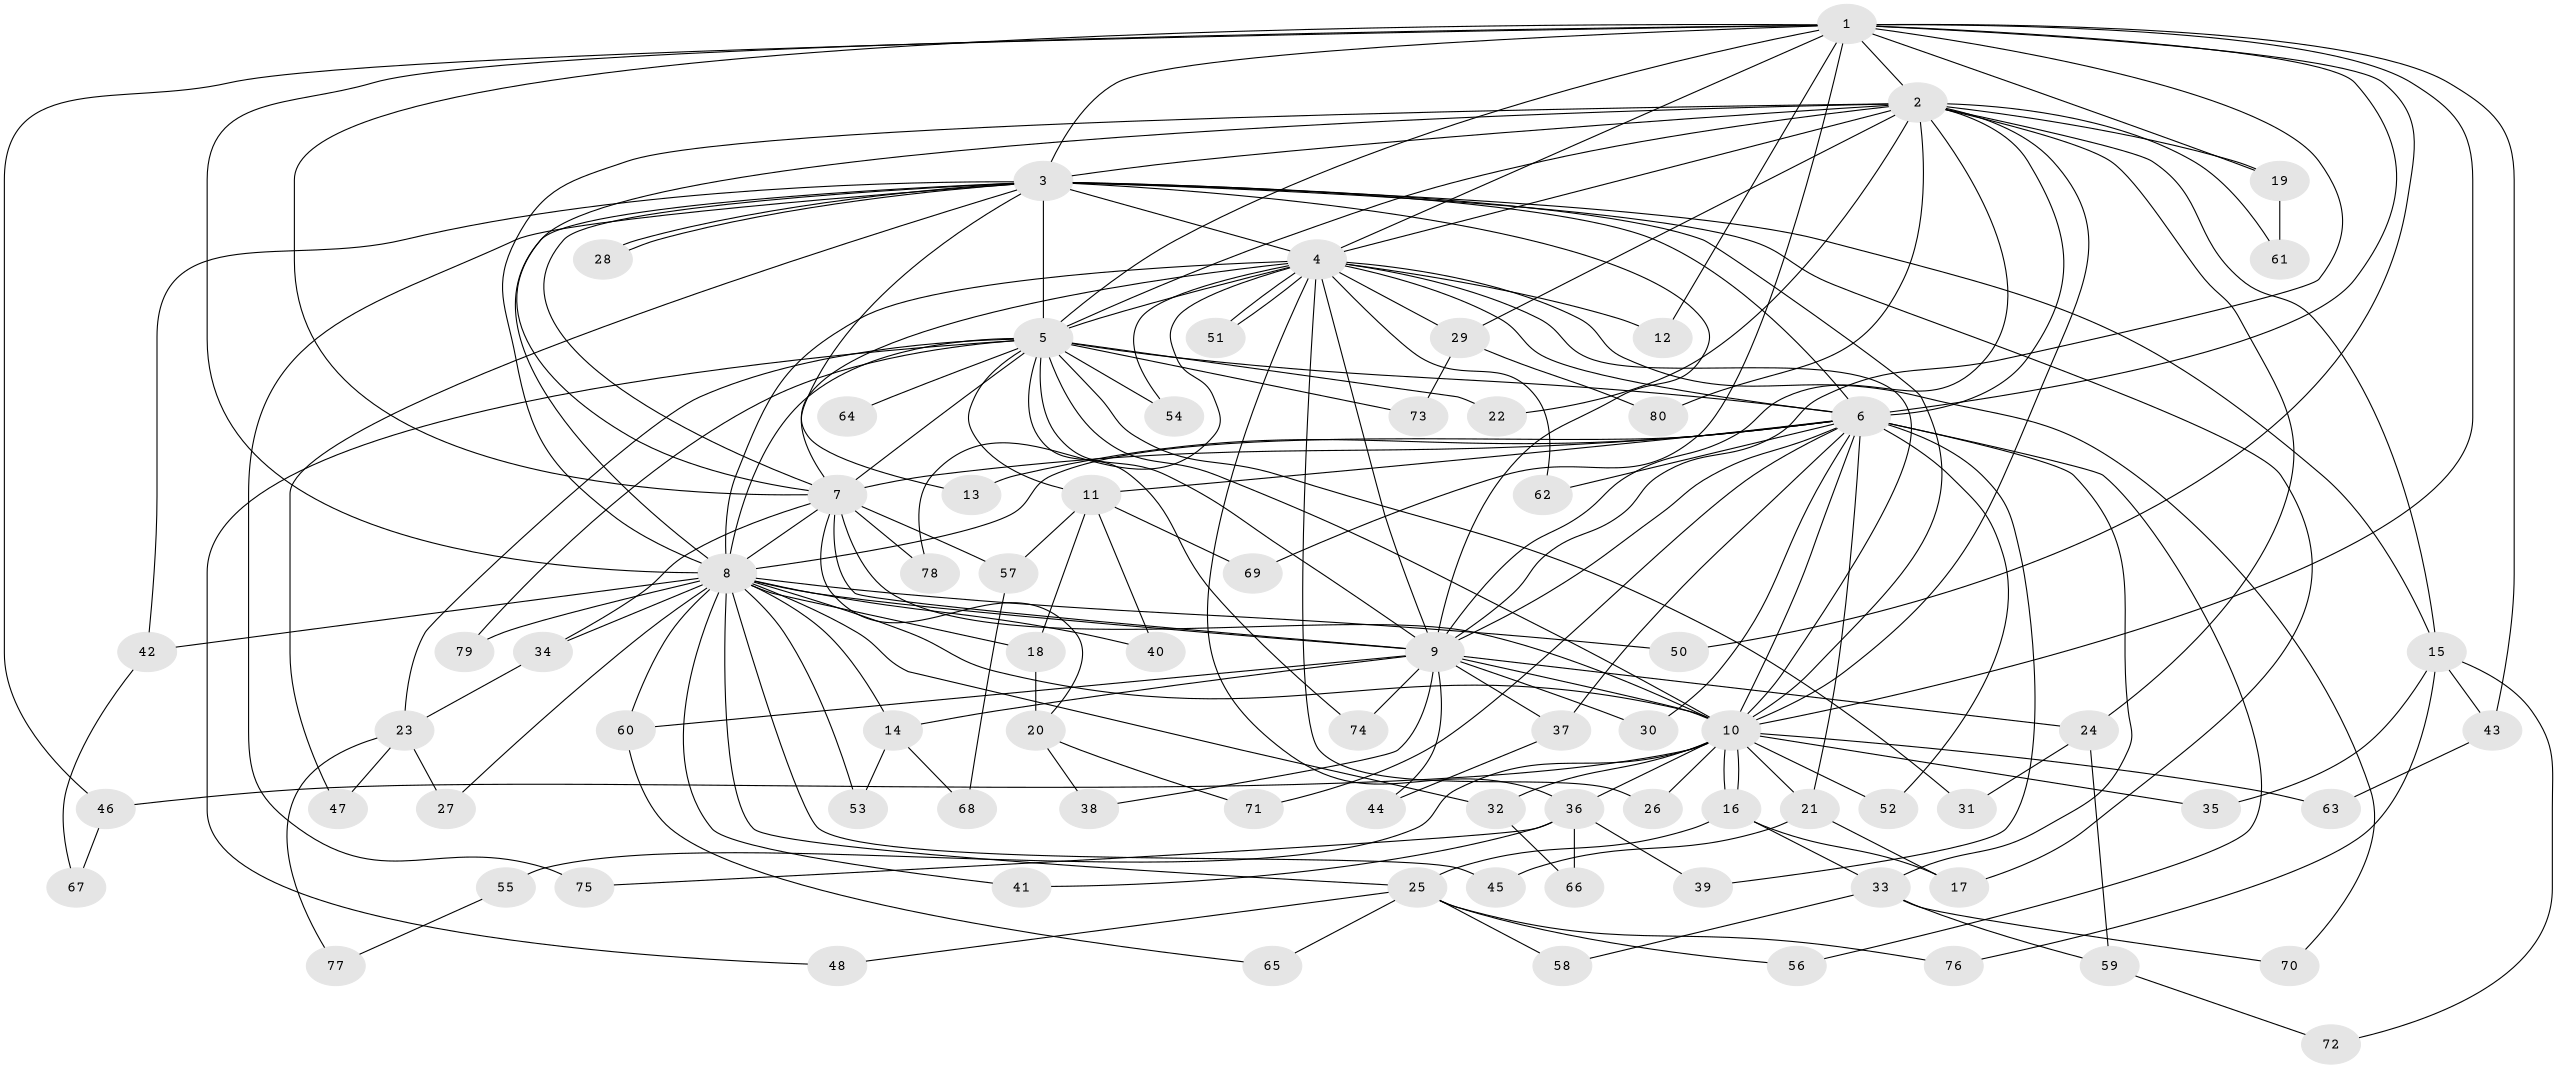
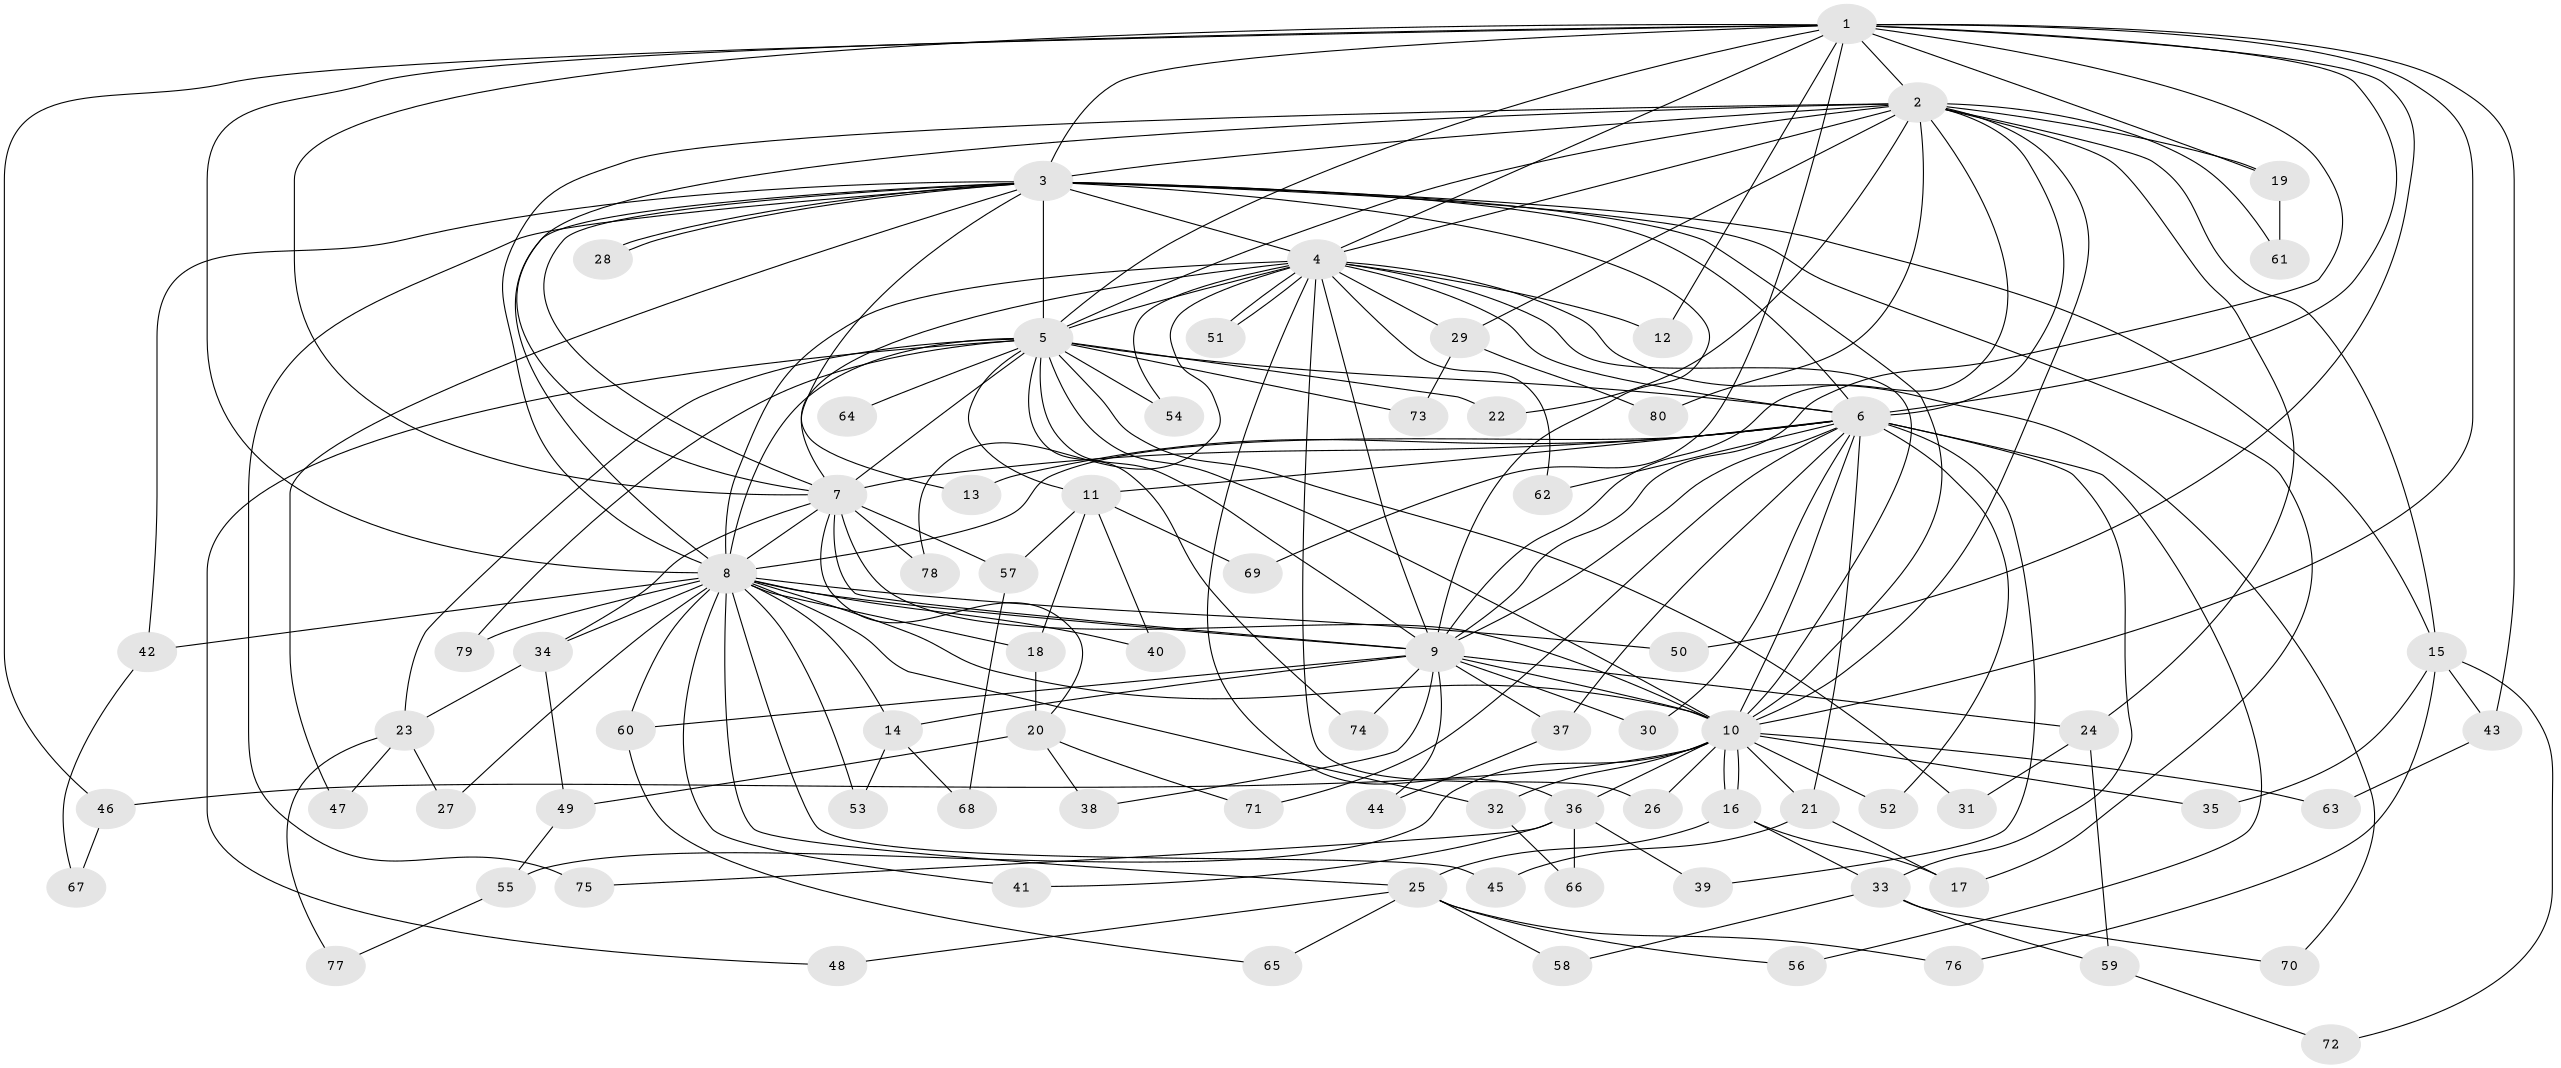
none -> (566, 809)
